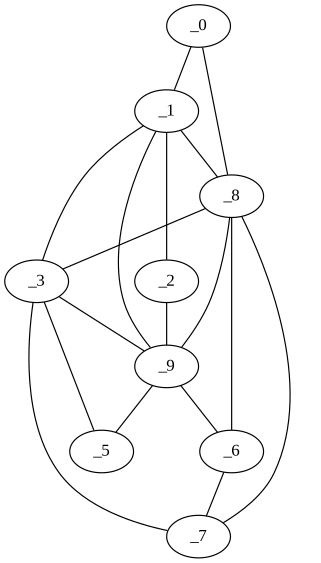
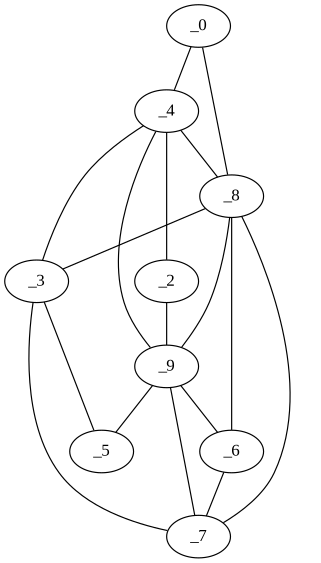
(167, 111) -> (167, 111)
(102, 324) -> (183, 451)
